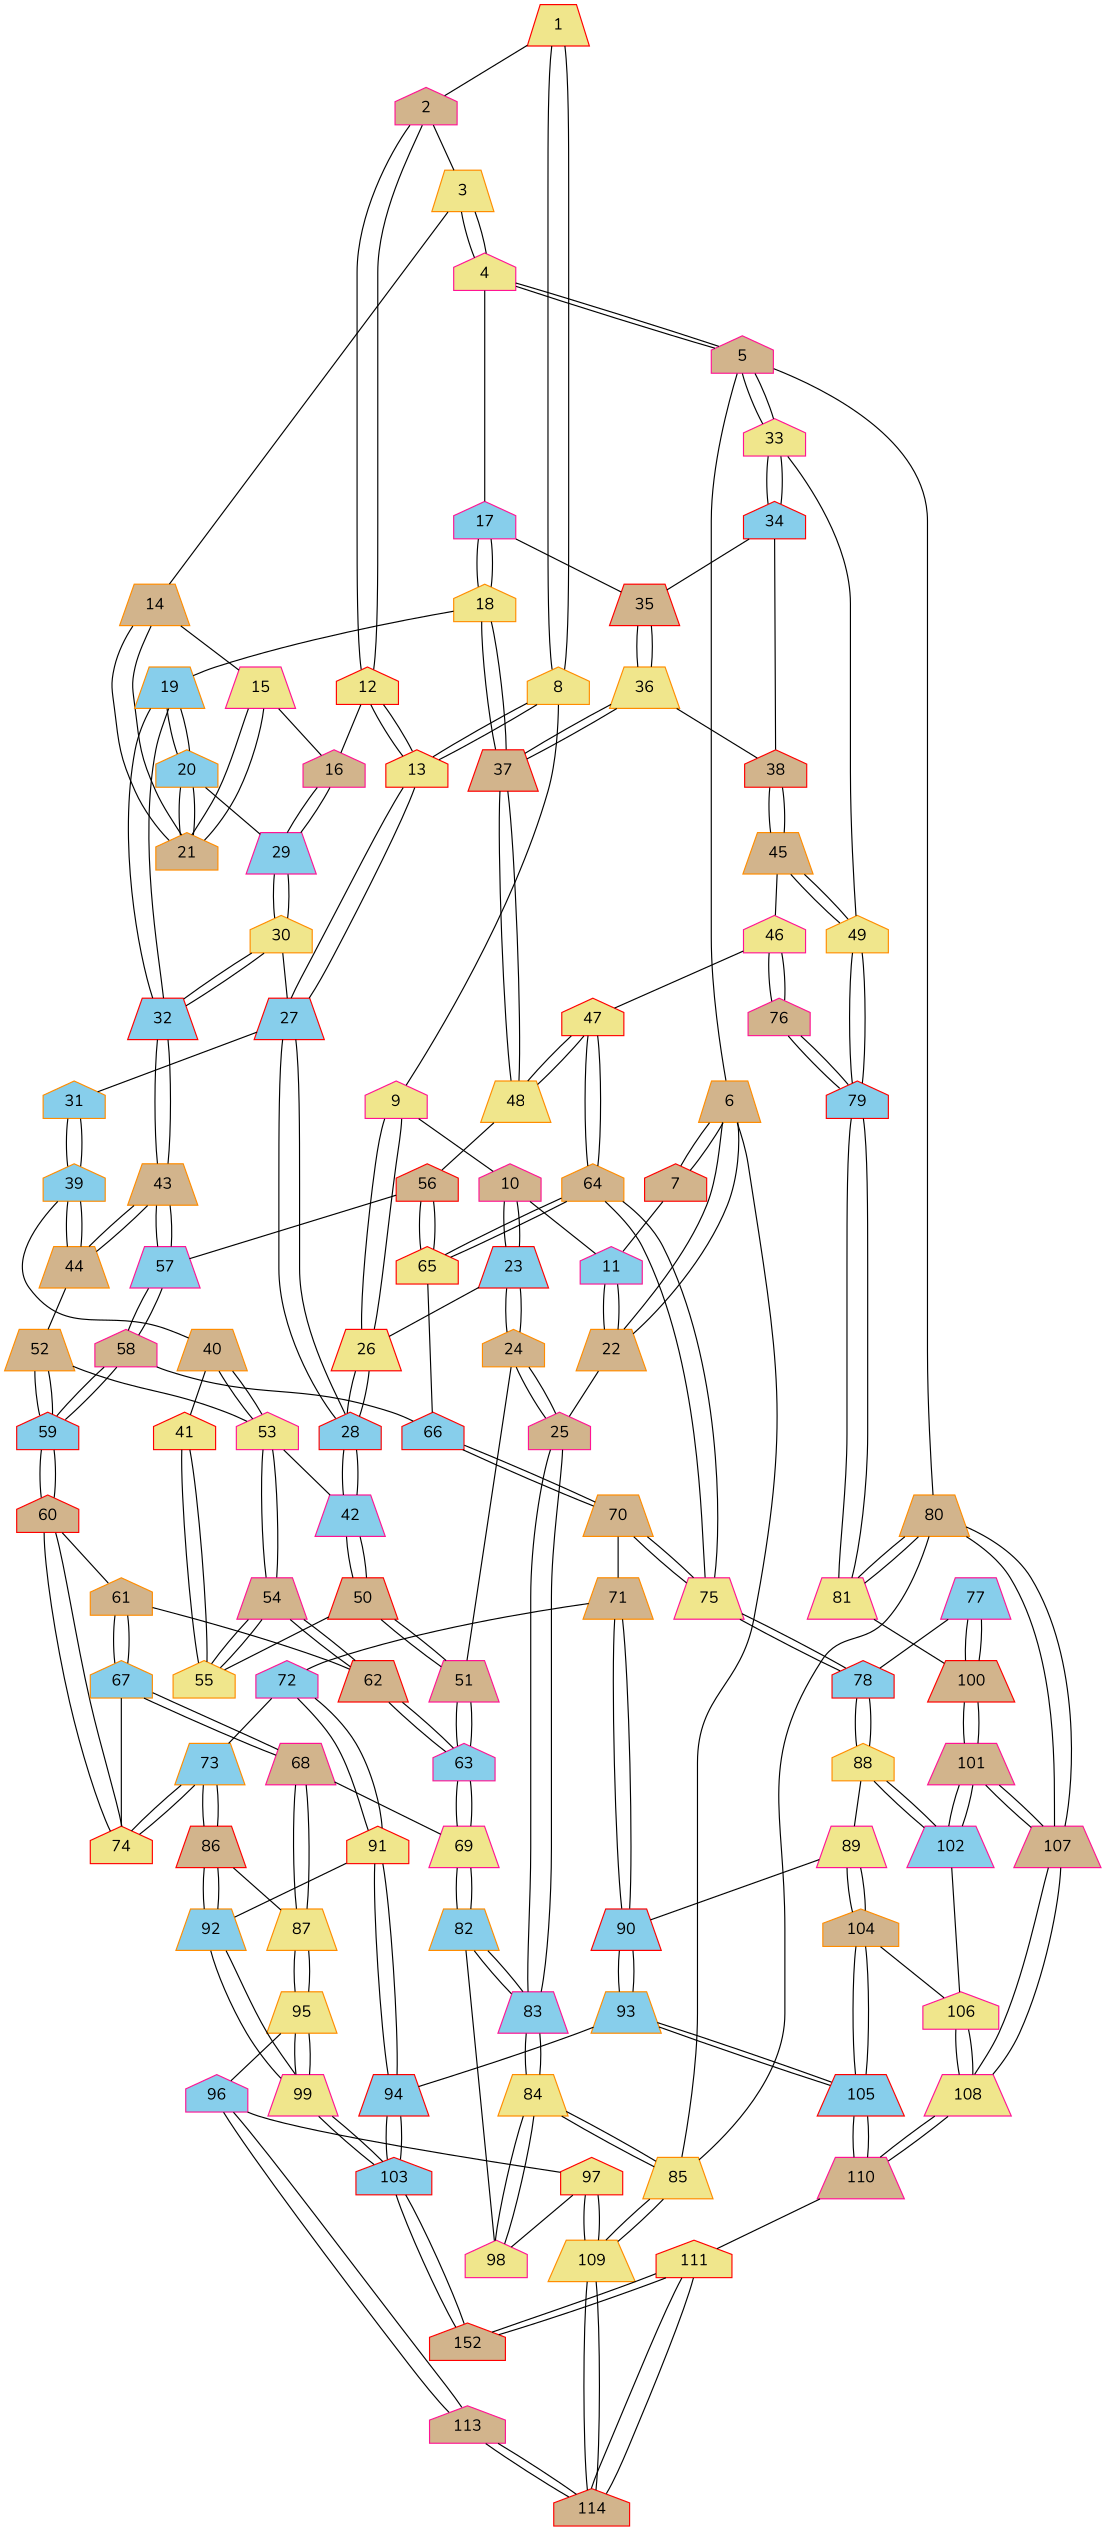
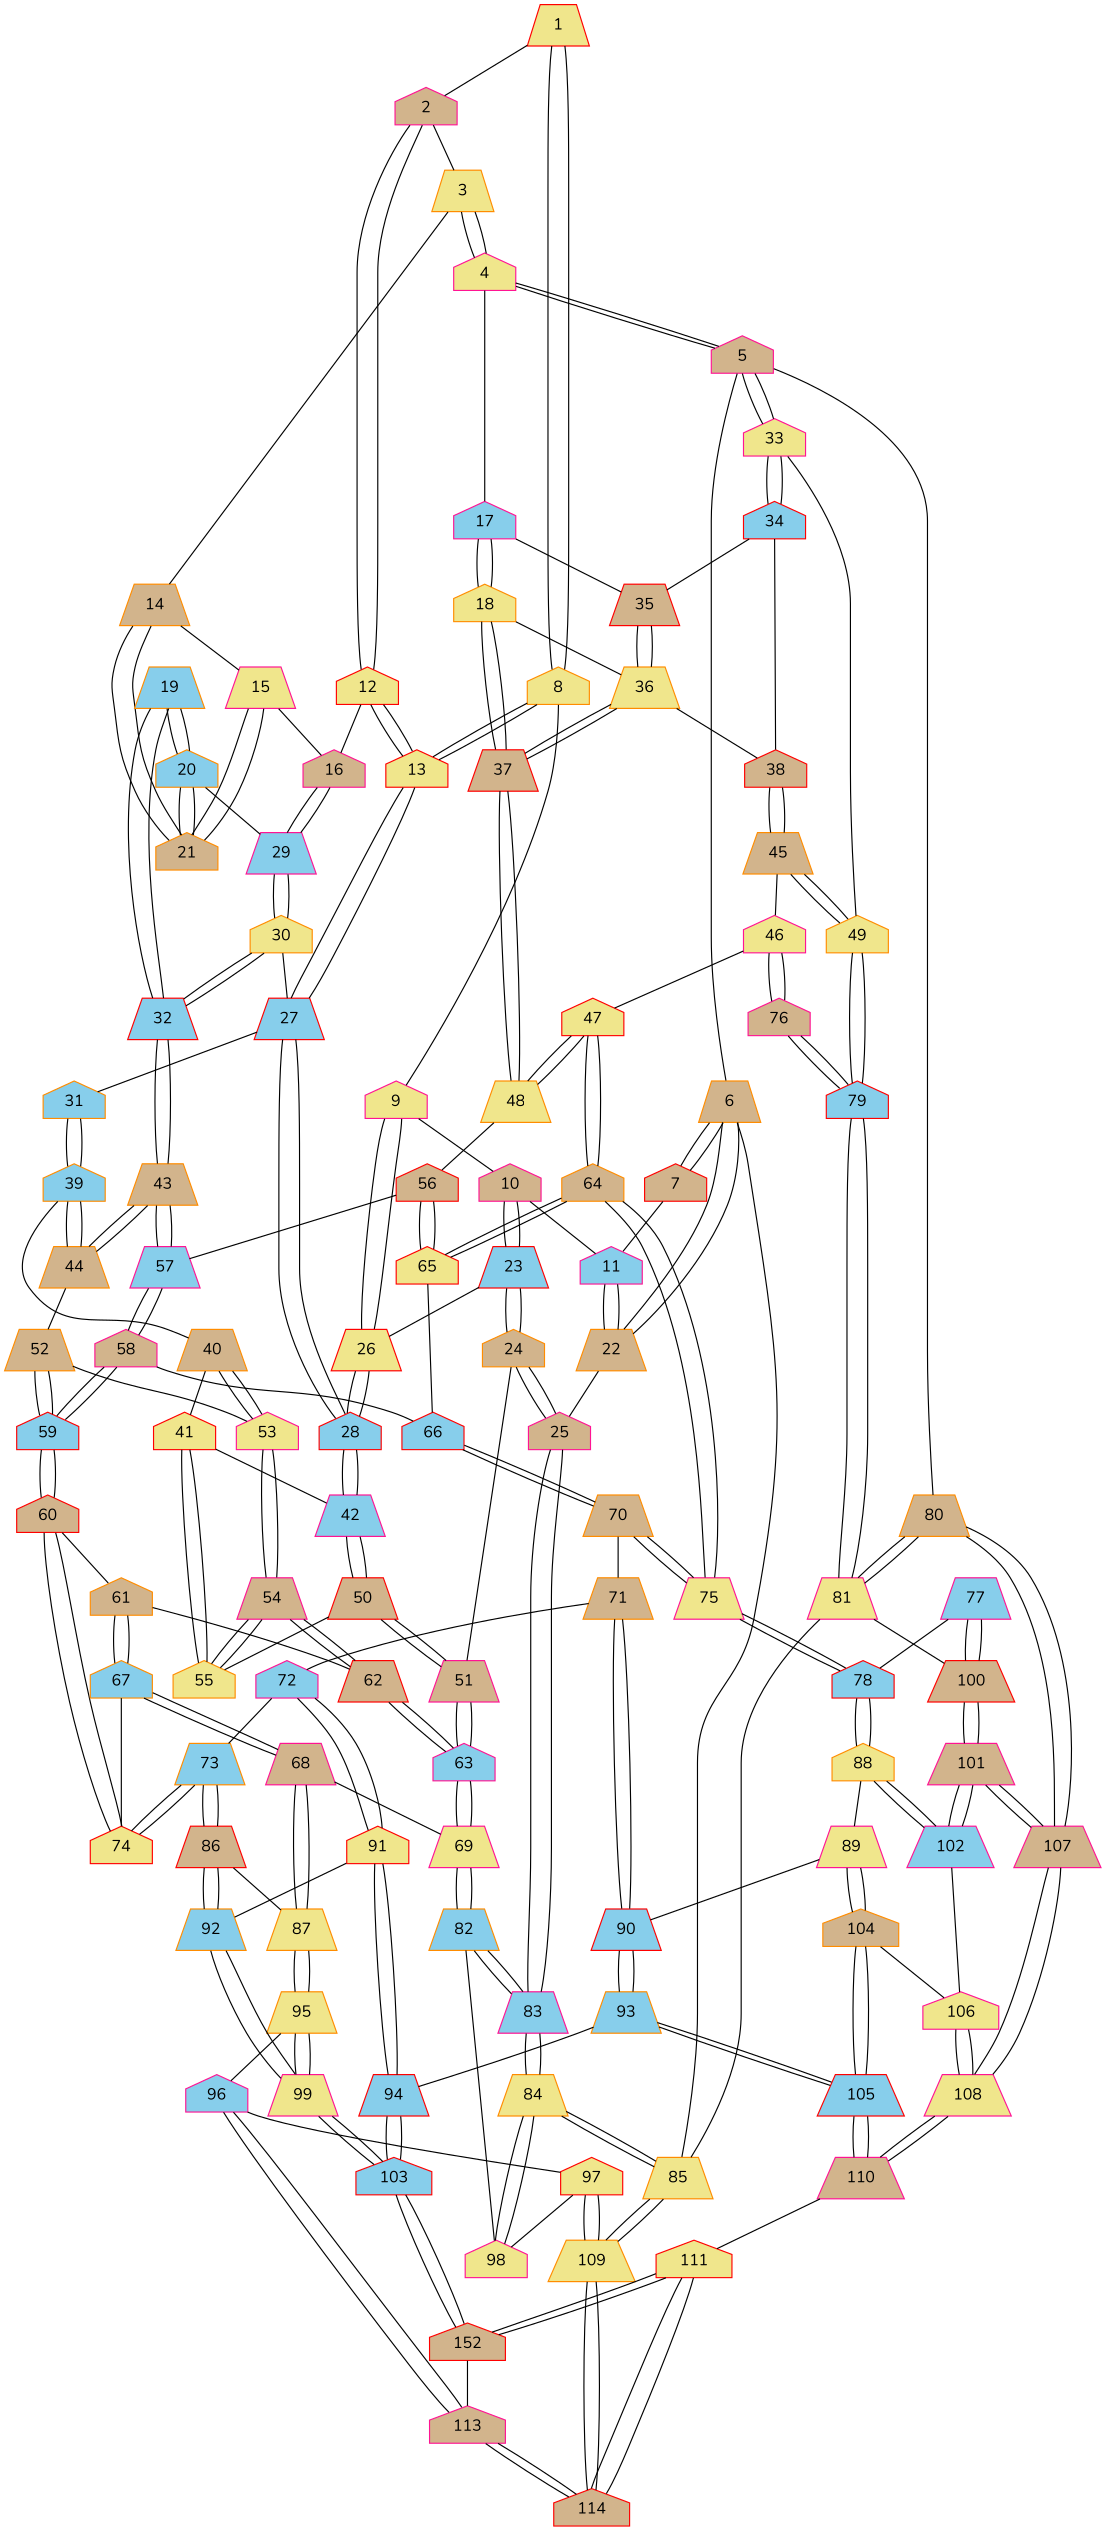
(322, 638) -> (574, 651)
(307, 1472) -> (285, 1483)
(780, 1834) -> (741, 1867)
none -> (467, 2383)
